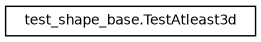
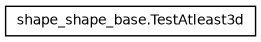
(131, 21) -> (131, 21)
